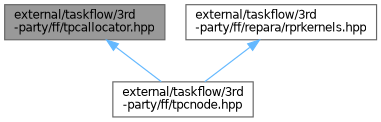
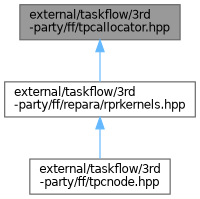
(139, 65) -> (100, 67)
